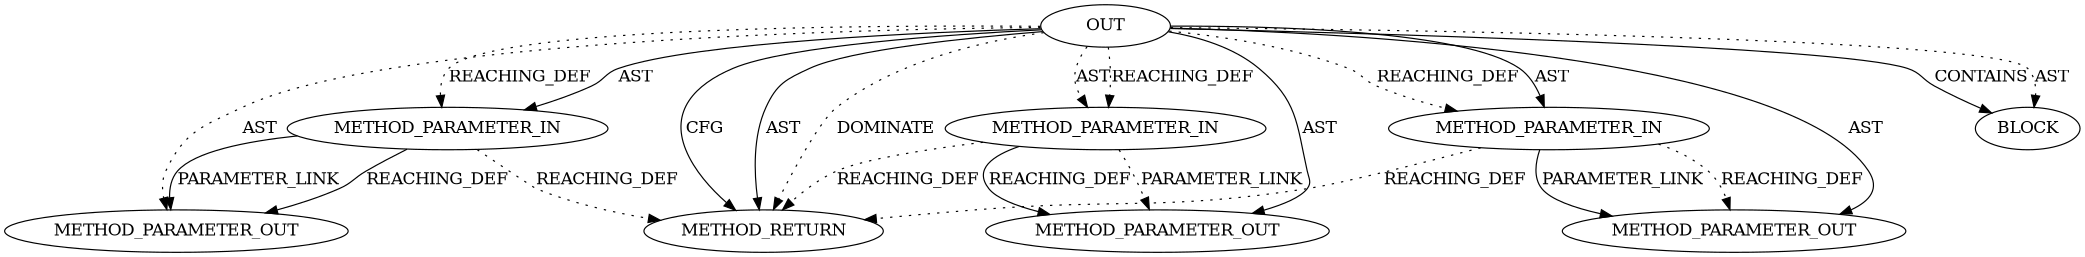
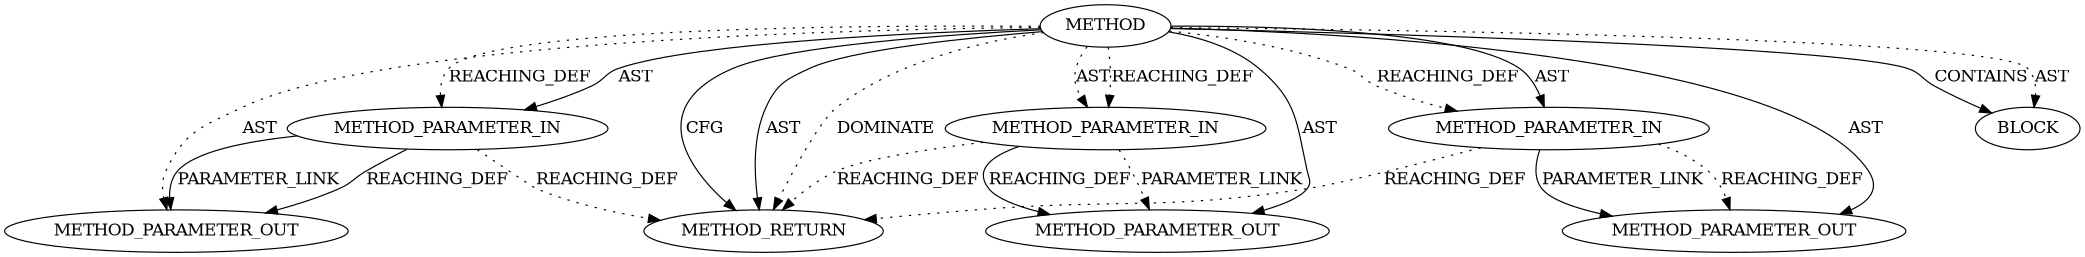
(1106, 26) -> (1106, 26)
